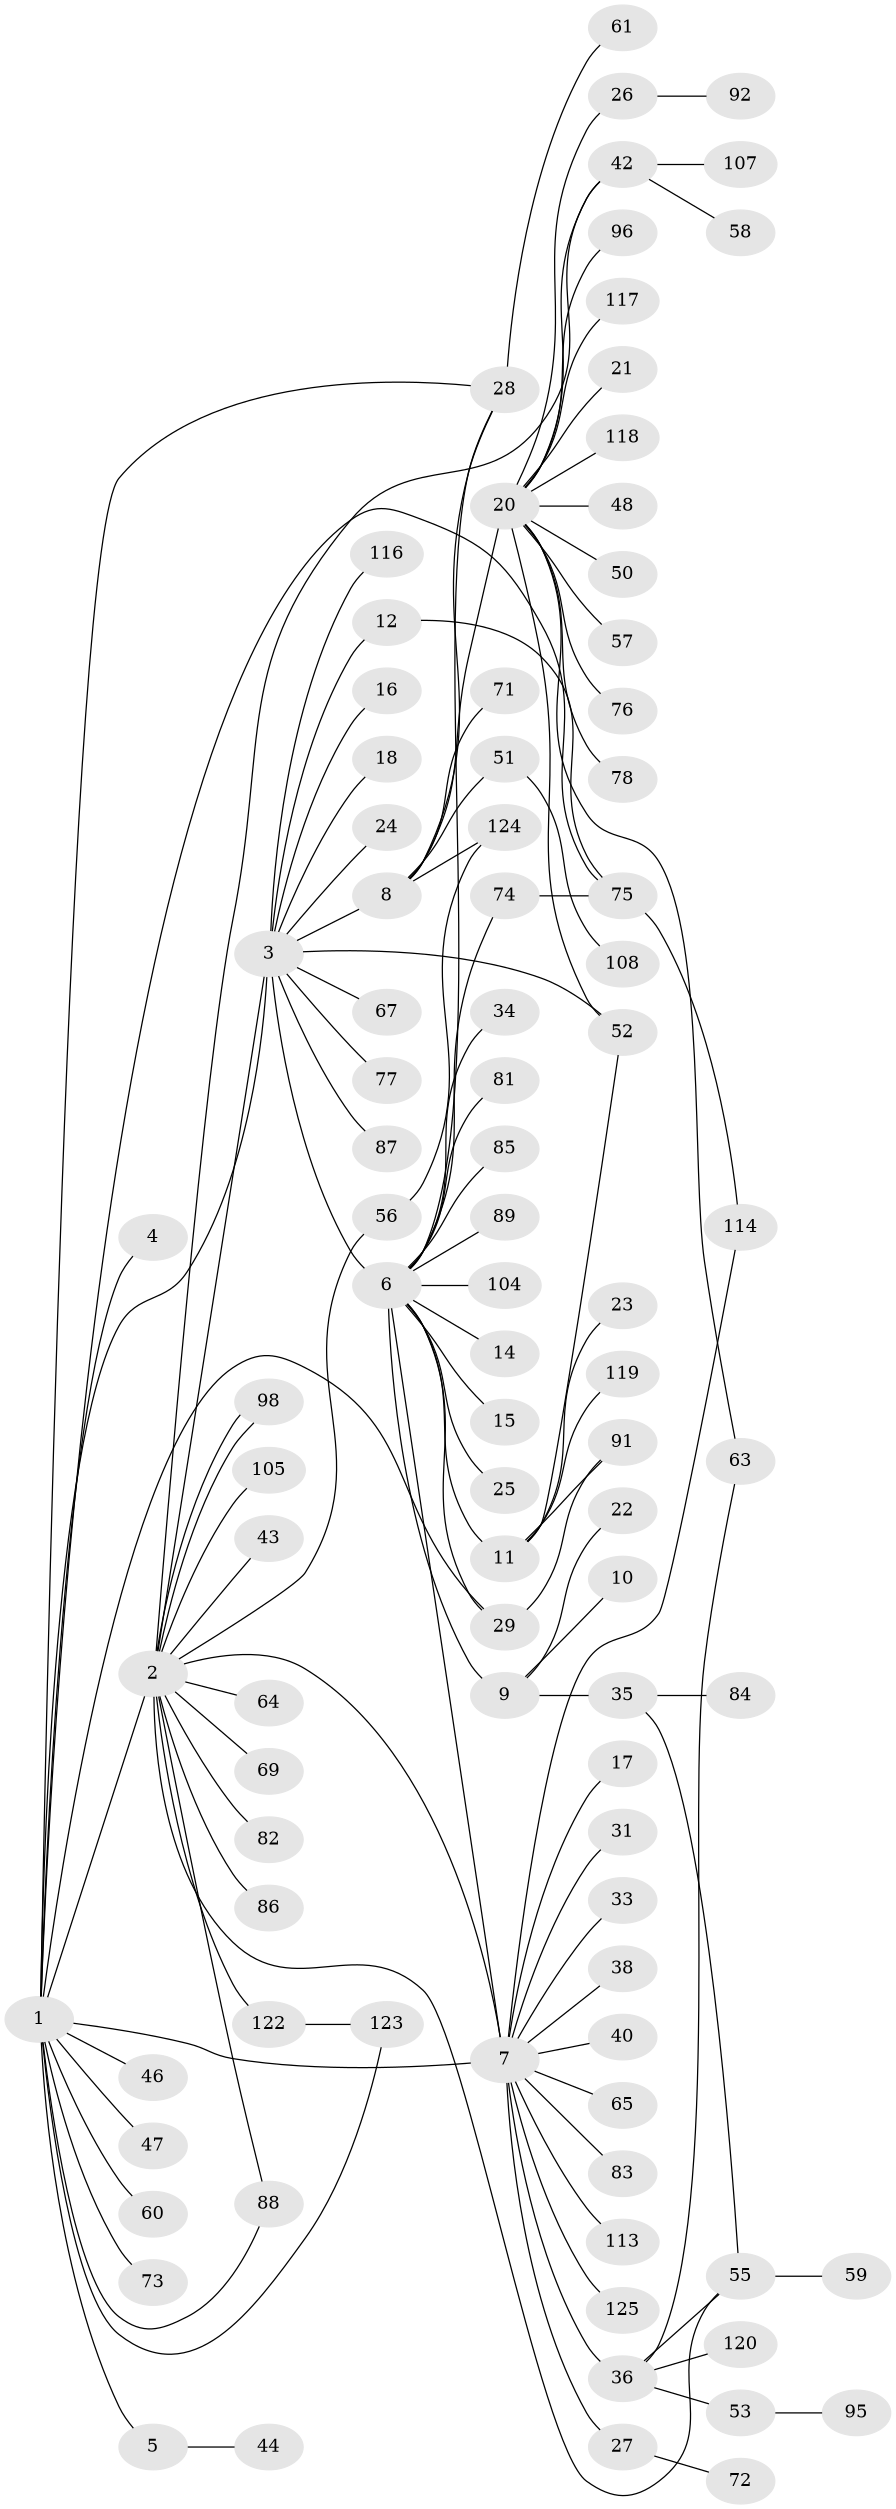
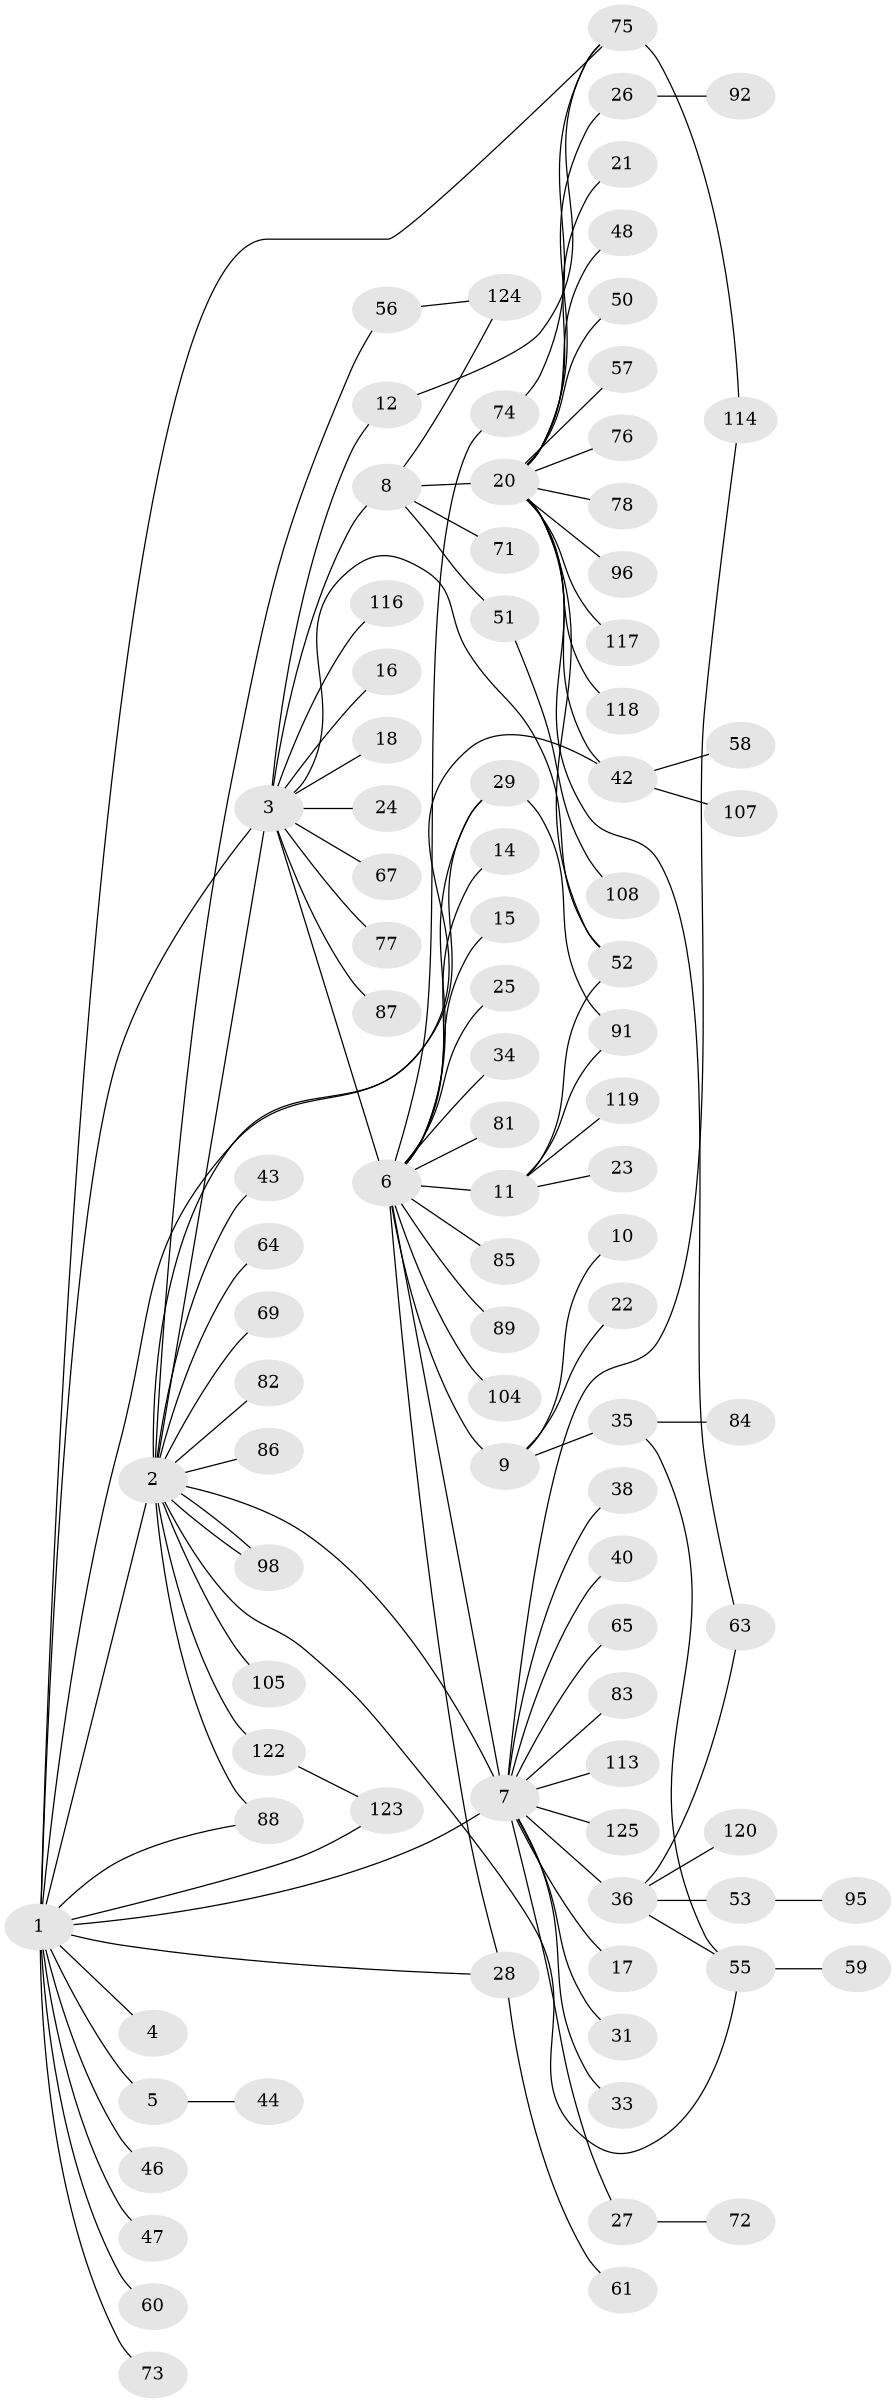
(456, 647) -> none
